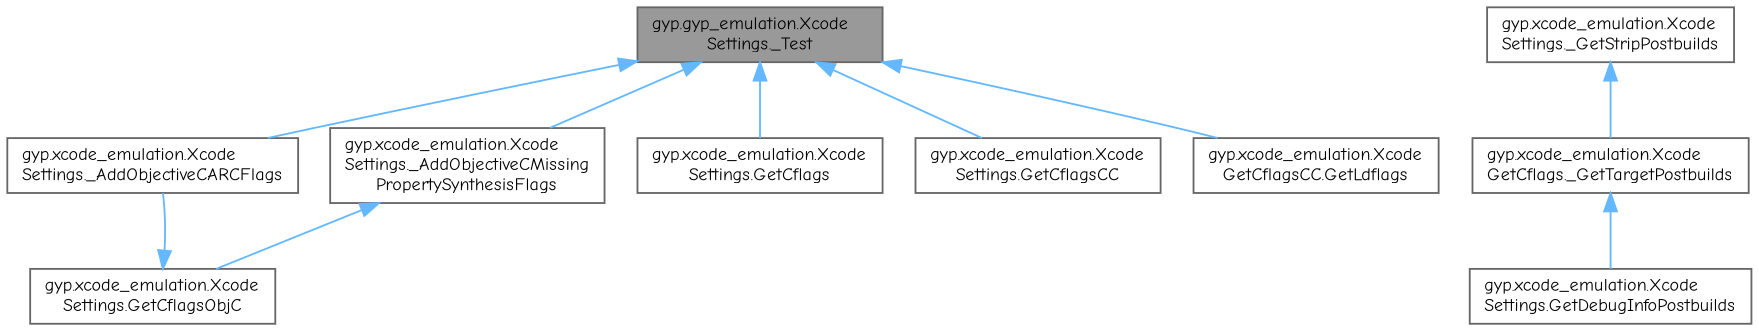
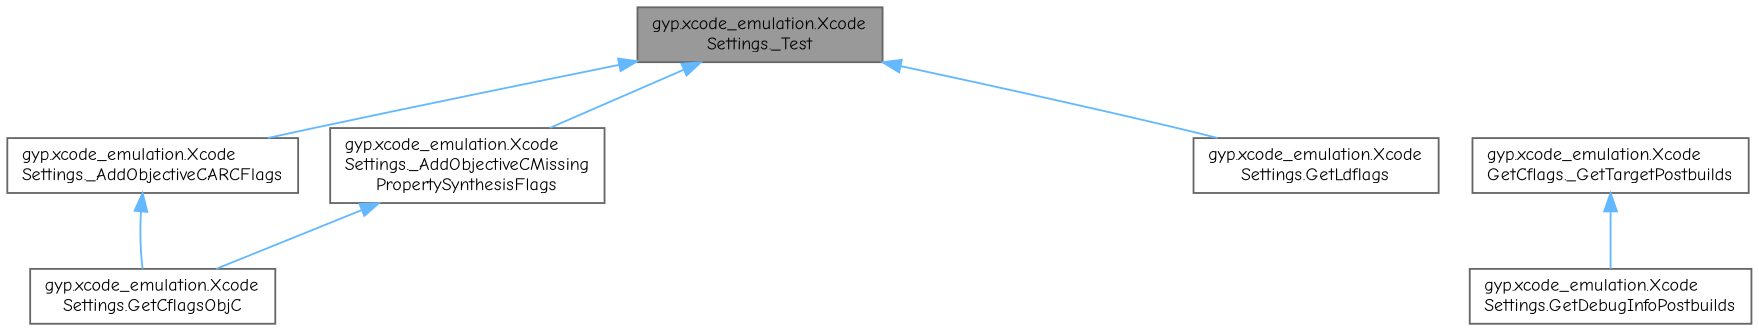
(760, 35) -> (760, 35)
(1611, 35) -> none
(760, 166) -> none
(1038, 166) -> none
(1316, 166) -> (1316, 166)
(165, 222) -> (141, 240)
